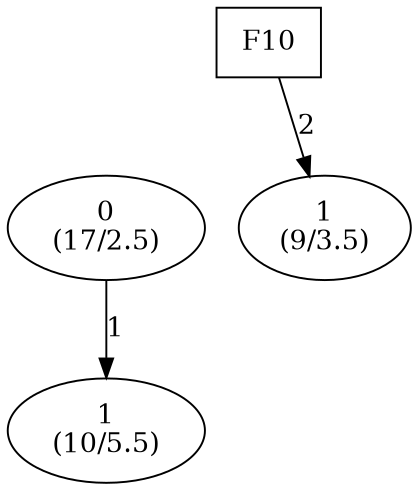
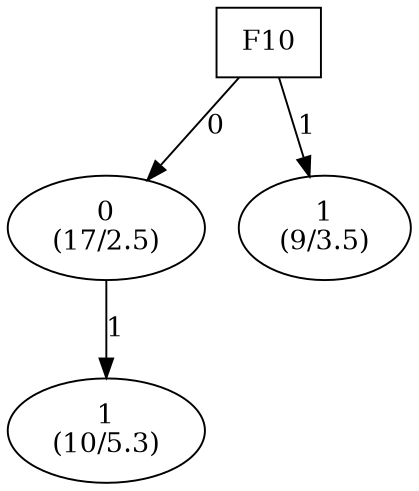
none -> (200, 121)
(307, 127) -> (307, 127)
(106, 431) -> (106, 431)
